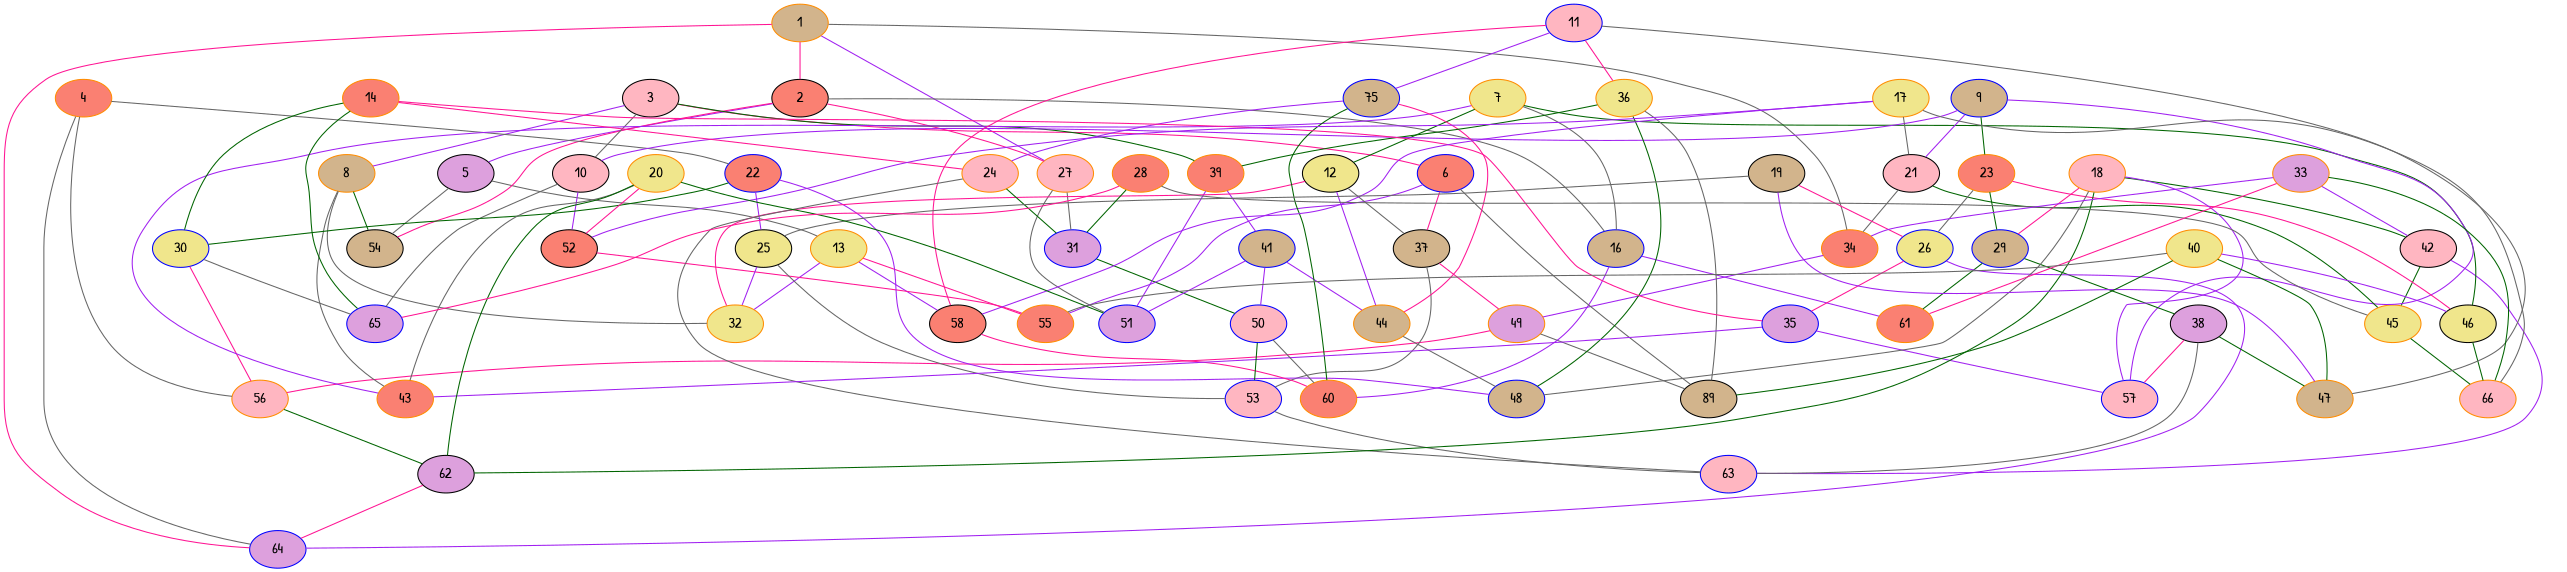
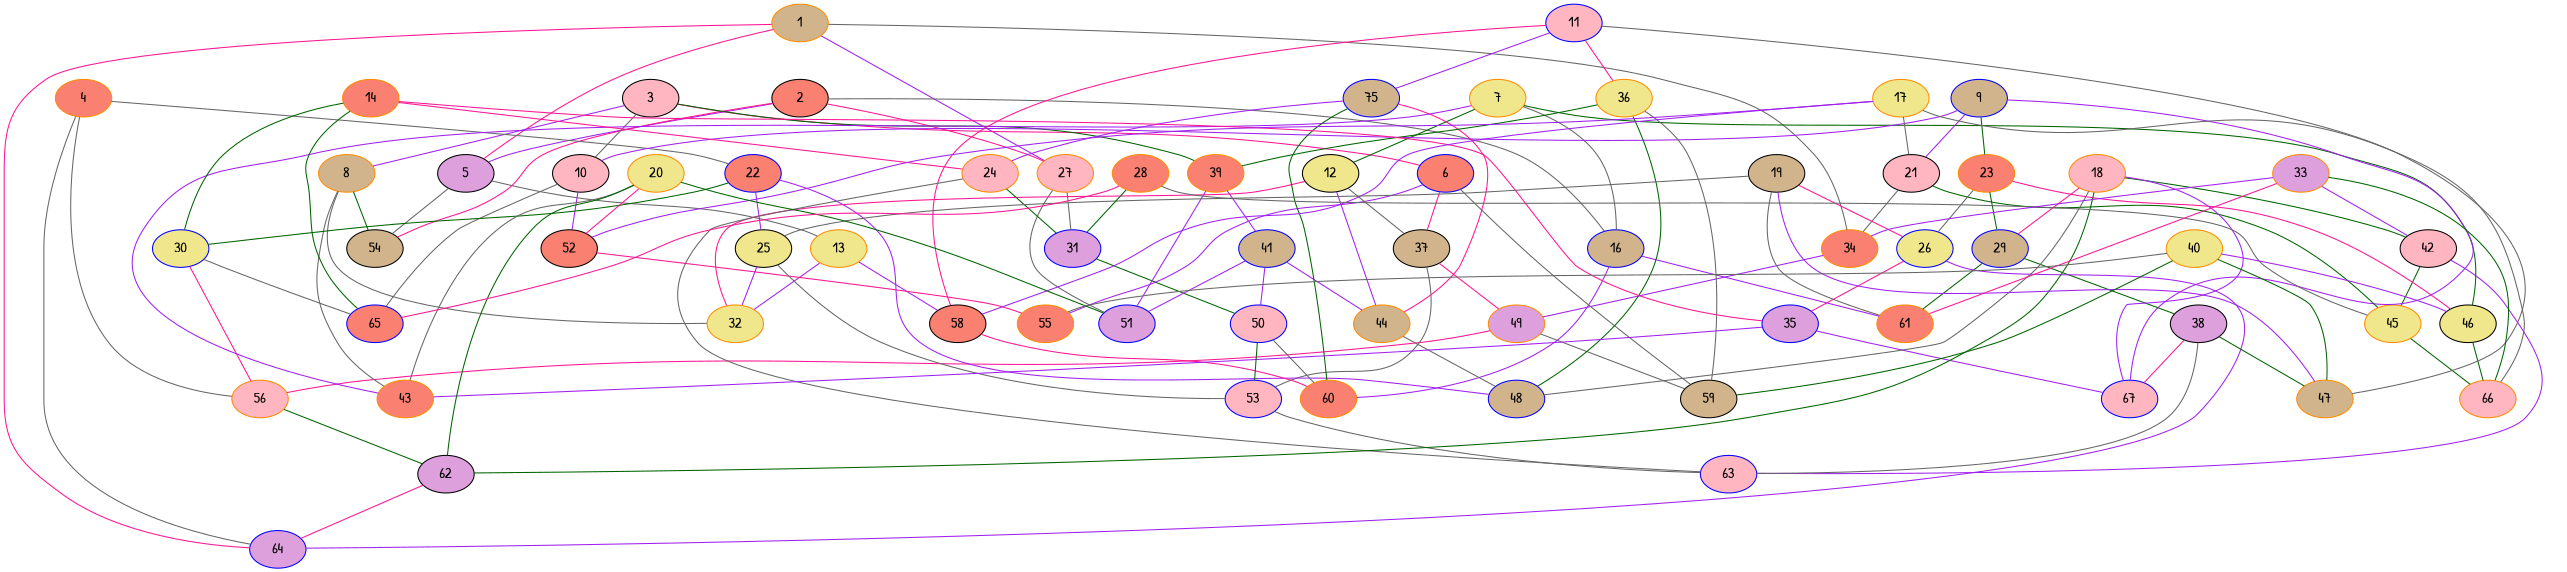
(800, 61) -> (621, 76)
none -> (1795, 282)
(934, 283) -> none
(375, 324) -> (375, 324)
(1709, 399) -> (1709, 399)
(2130, 399) -> (2130, 399)
